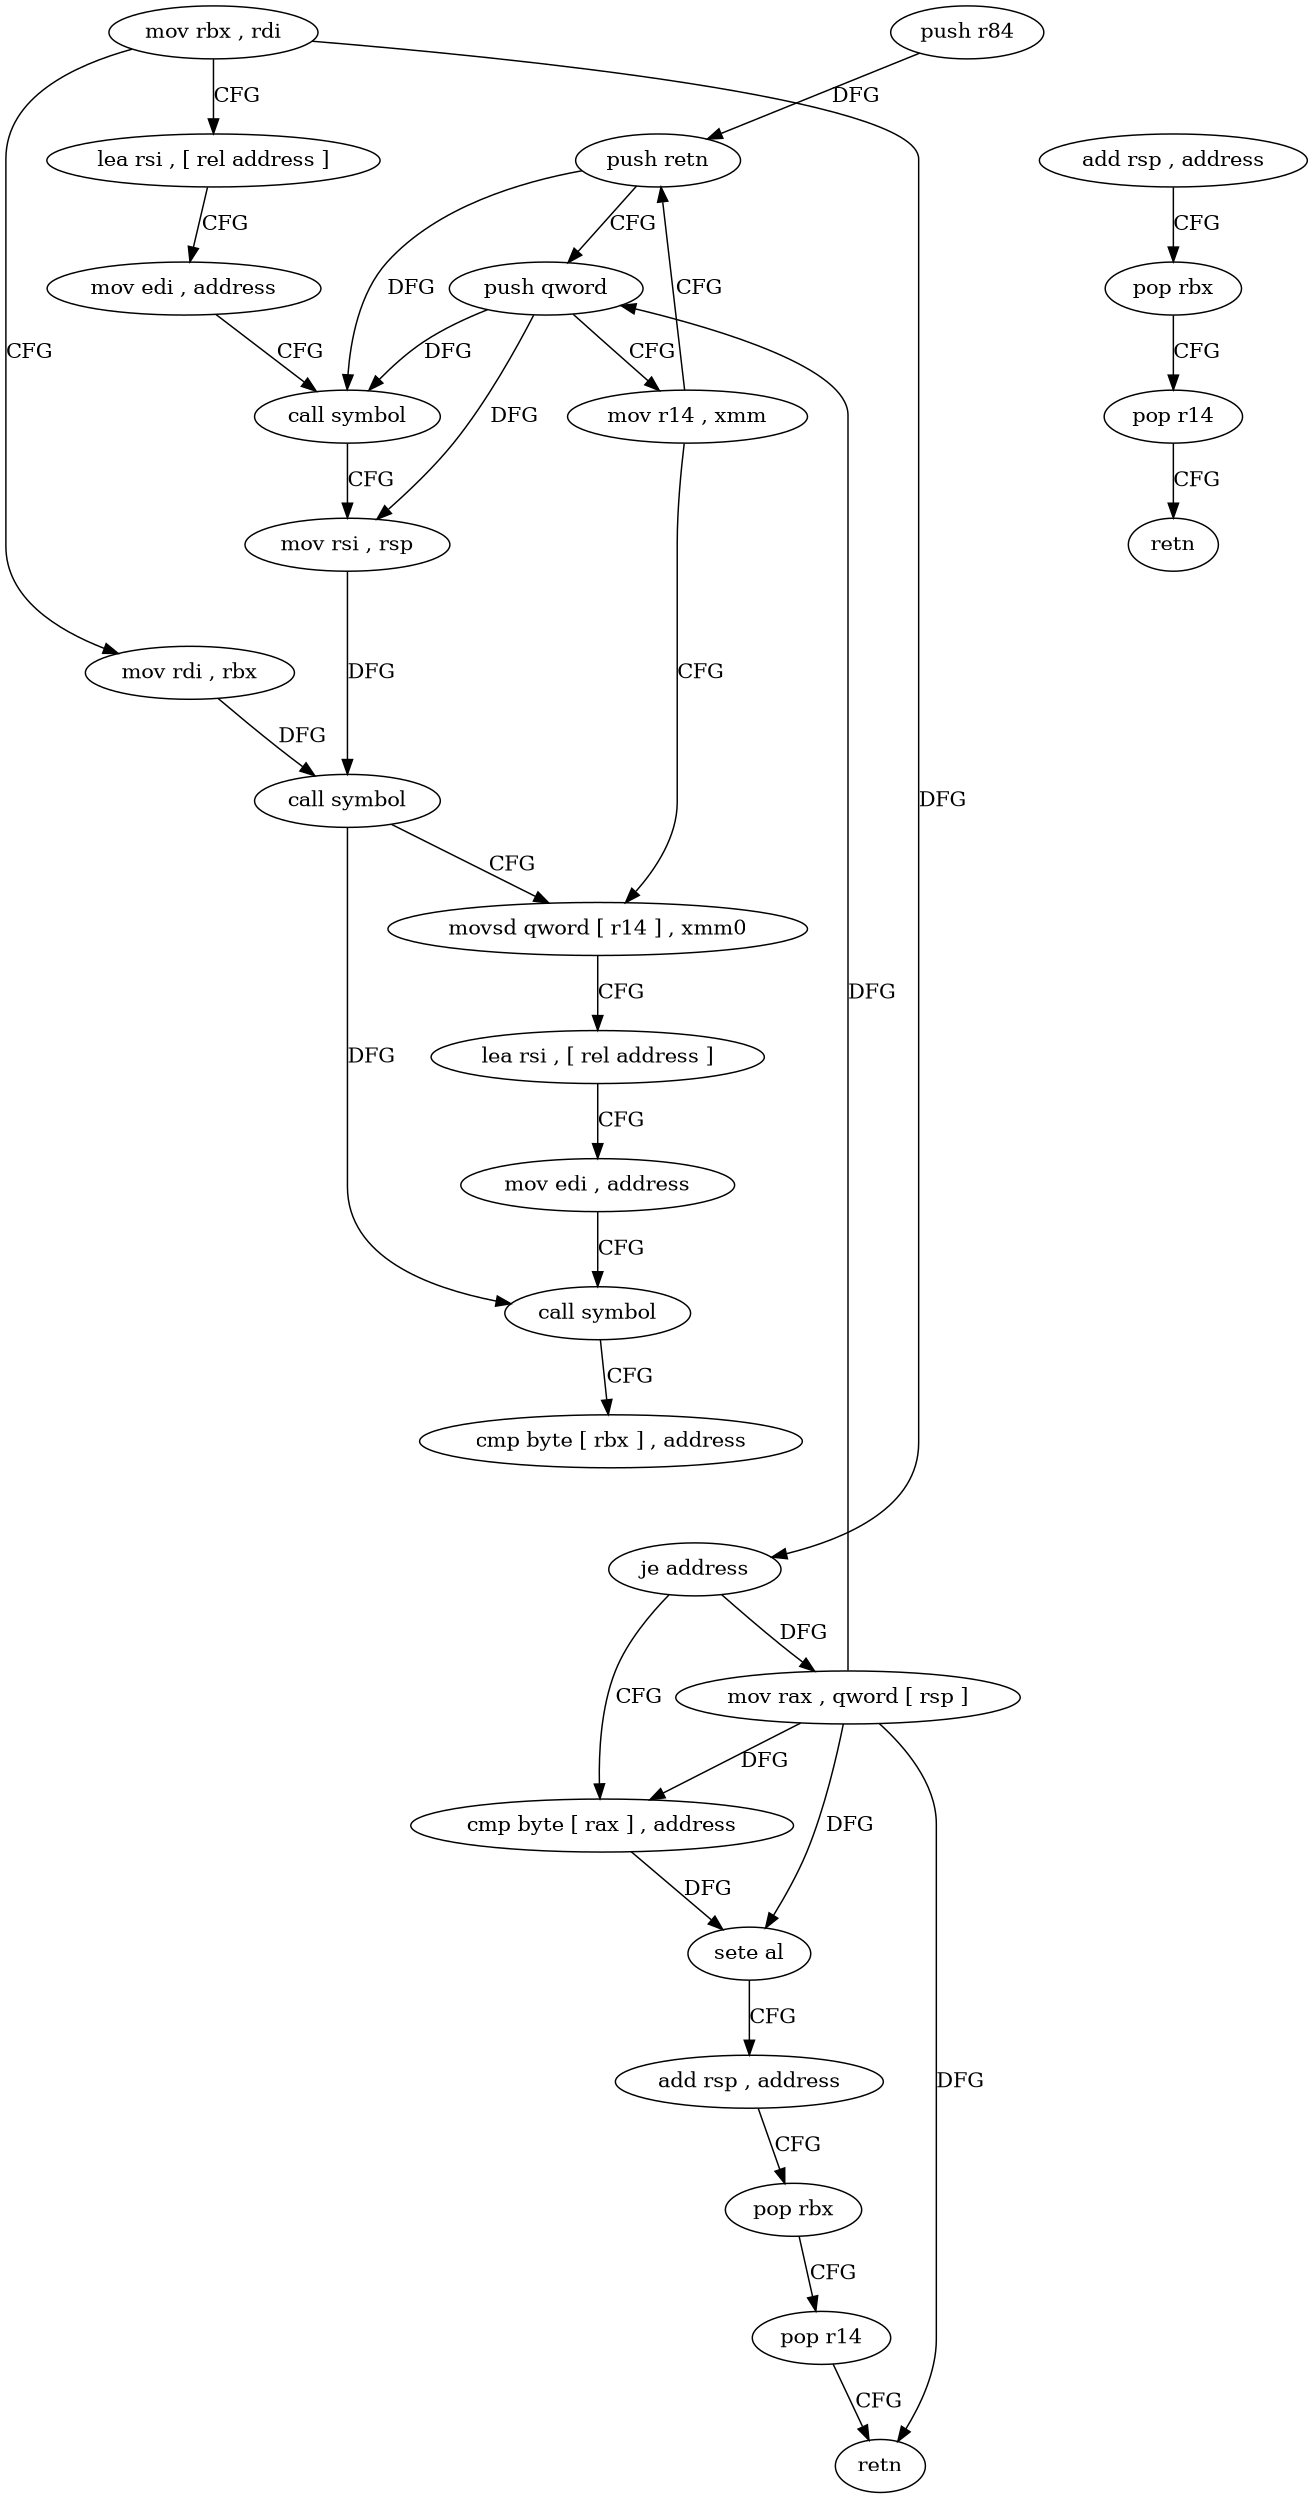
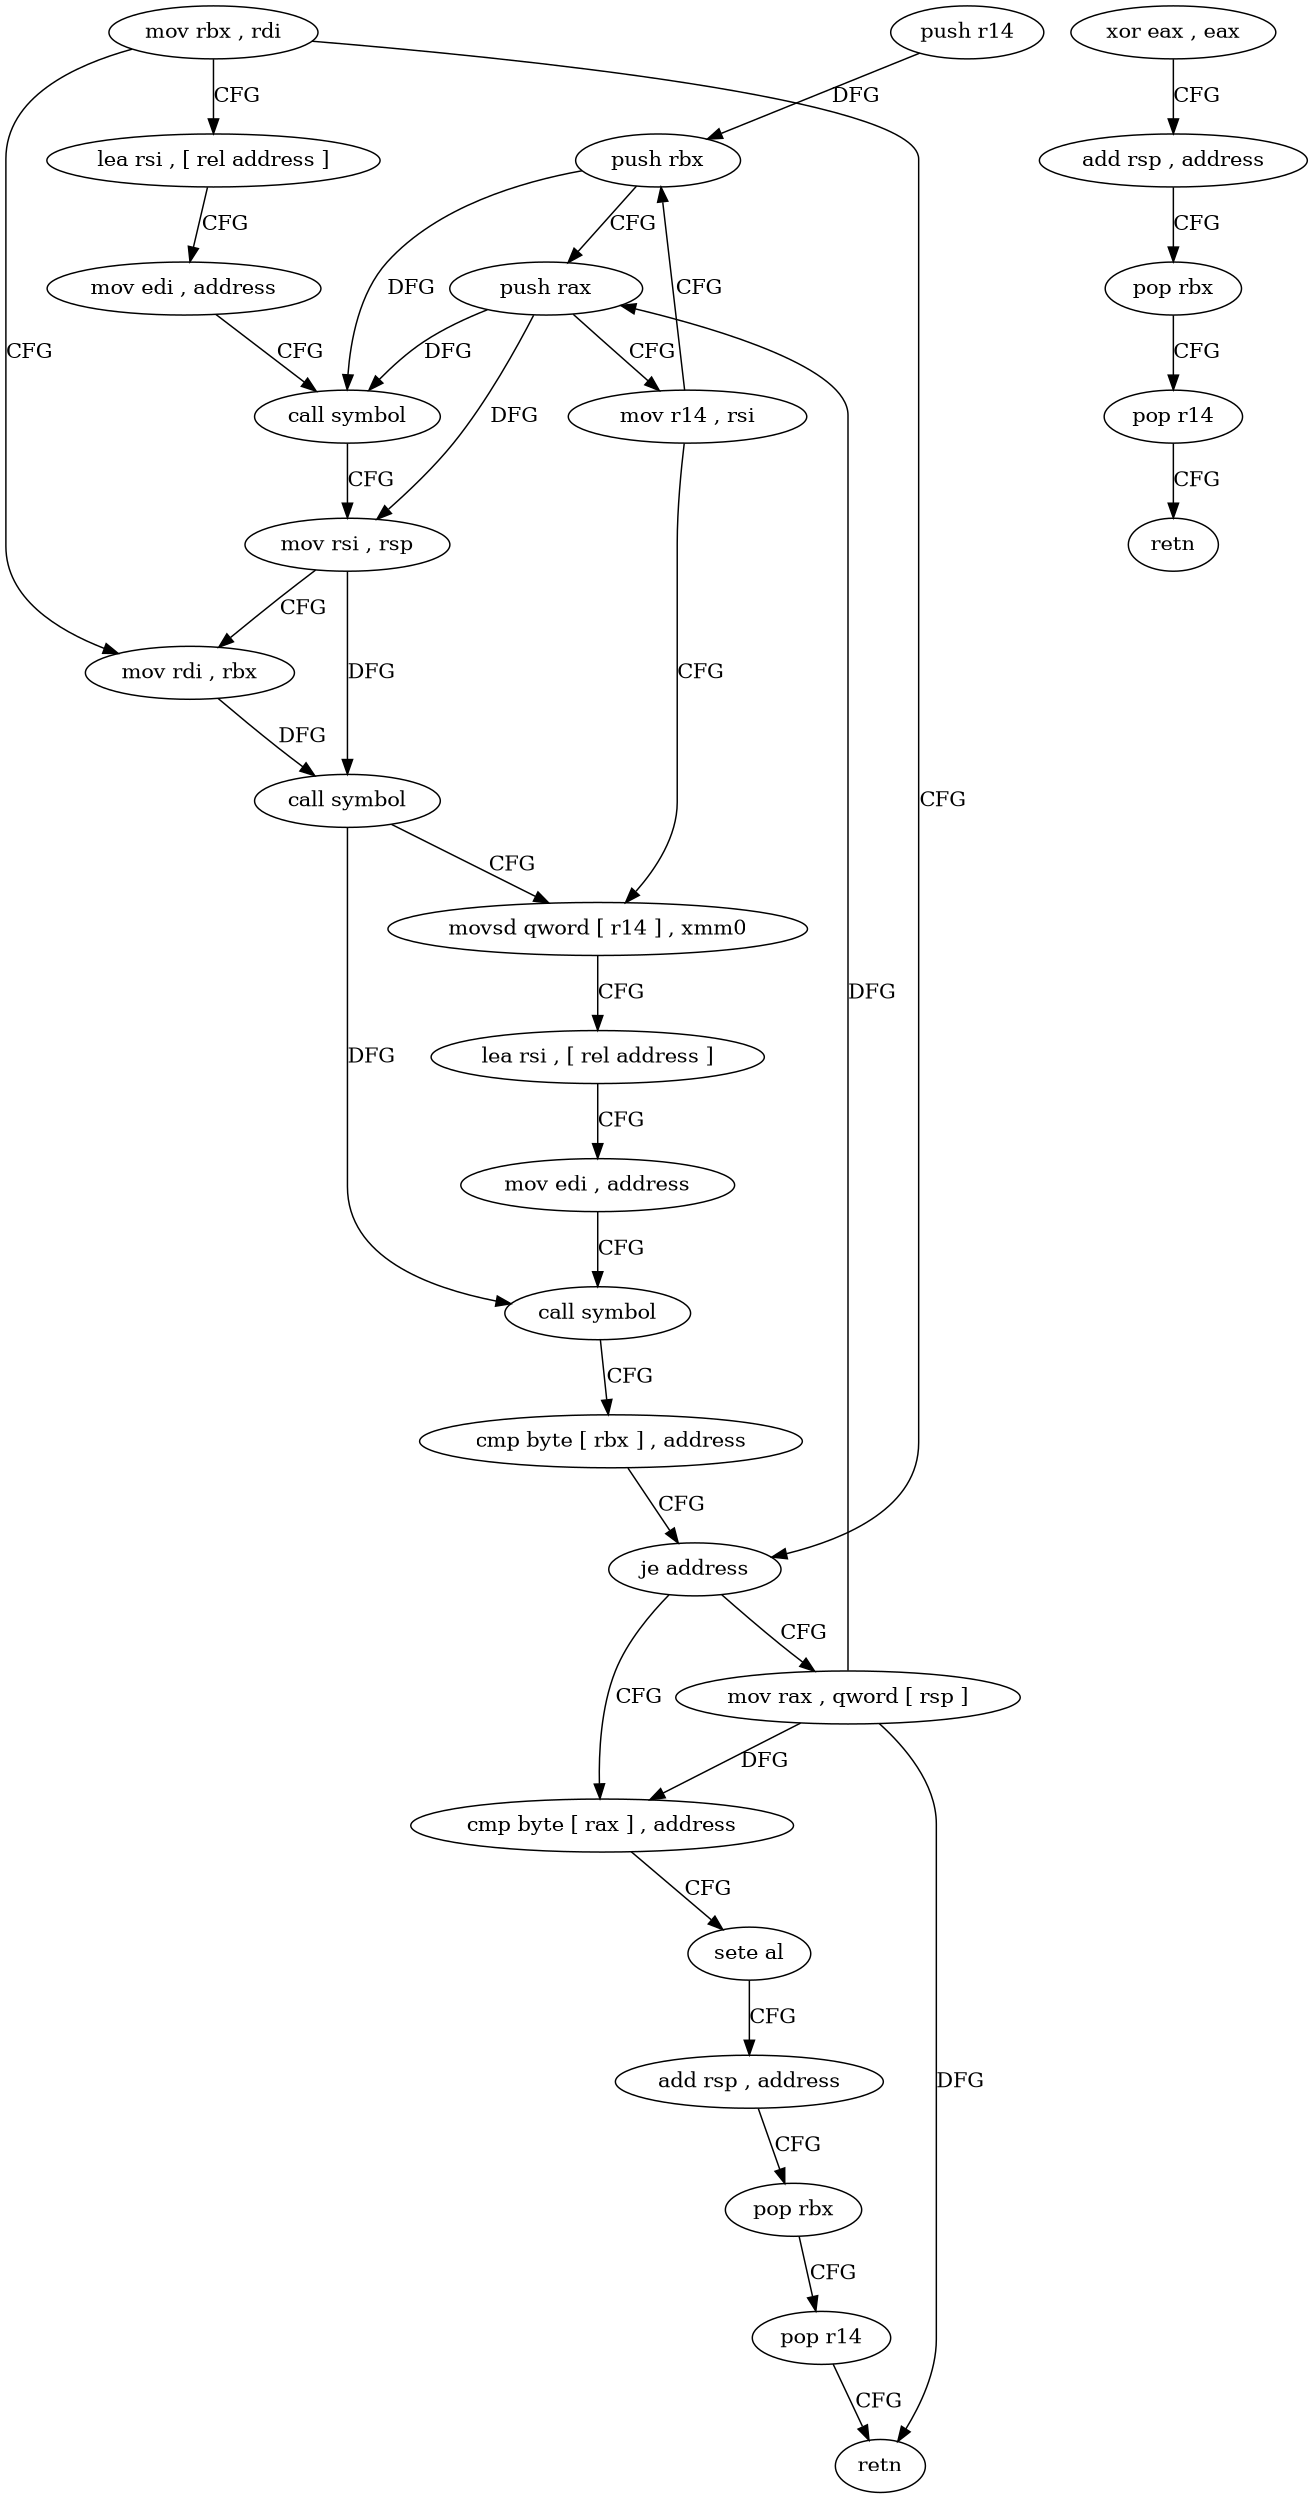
(967, 32) -> (967, 32)
none -> (1173, 32)
(658, 160) -> (658, 160)
(546, 289) -> (546, 289)
(688, 417) -> (688, 417)
none -> (273, 603)
(943, 801) -> (943, 801)
none -> (649, 1499)
(804, 1633) -> (804, 1633)
(817, 1823) -> none
(708, 1890) -> (708, 1890)
